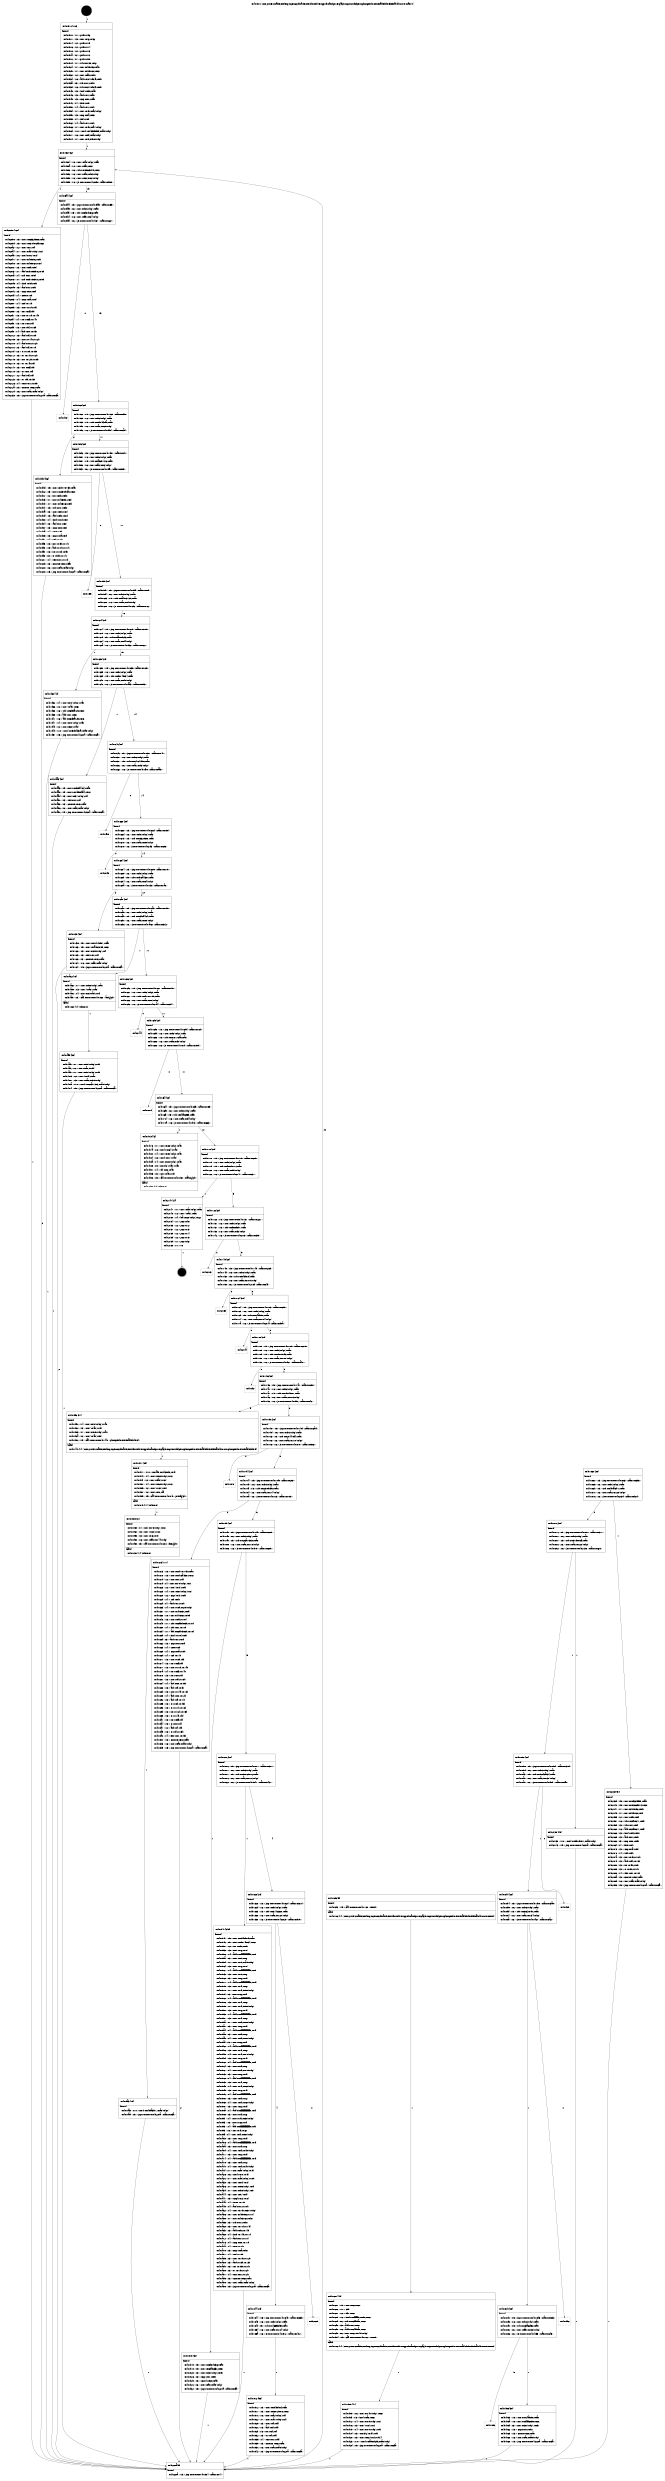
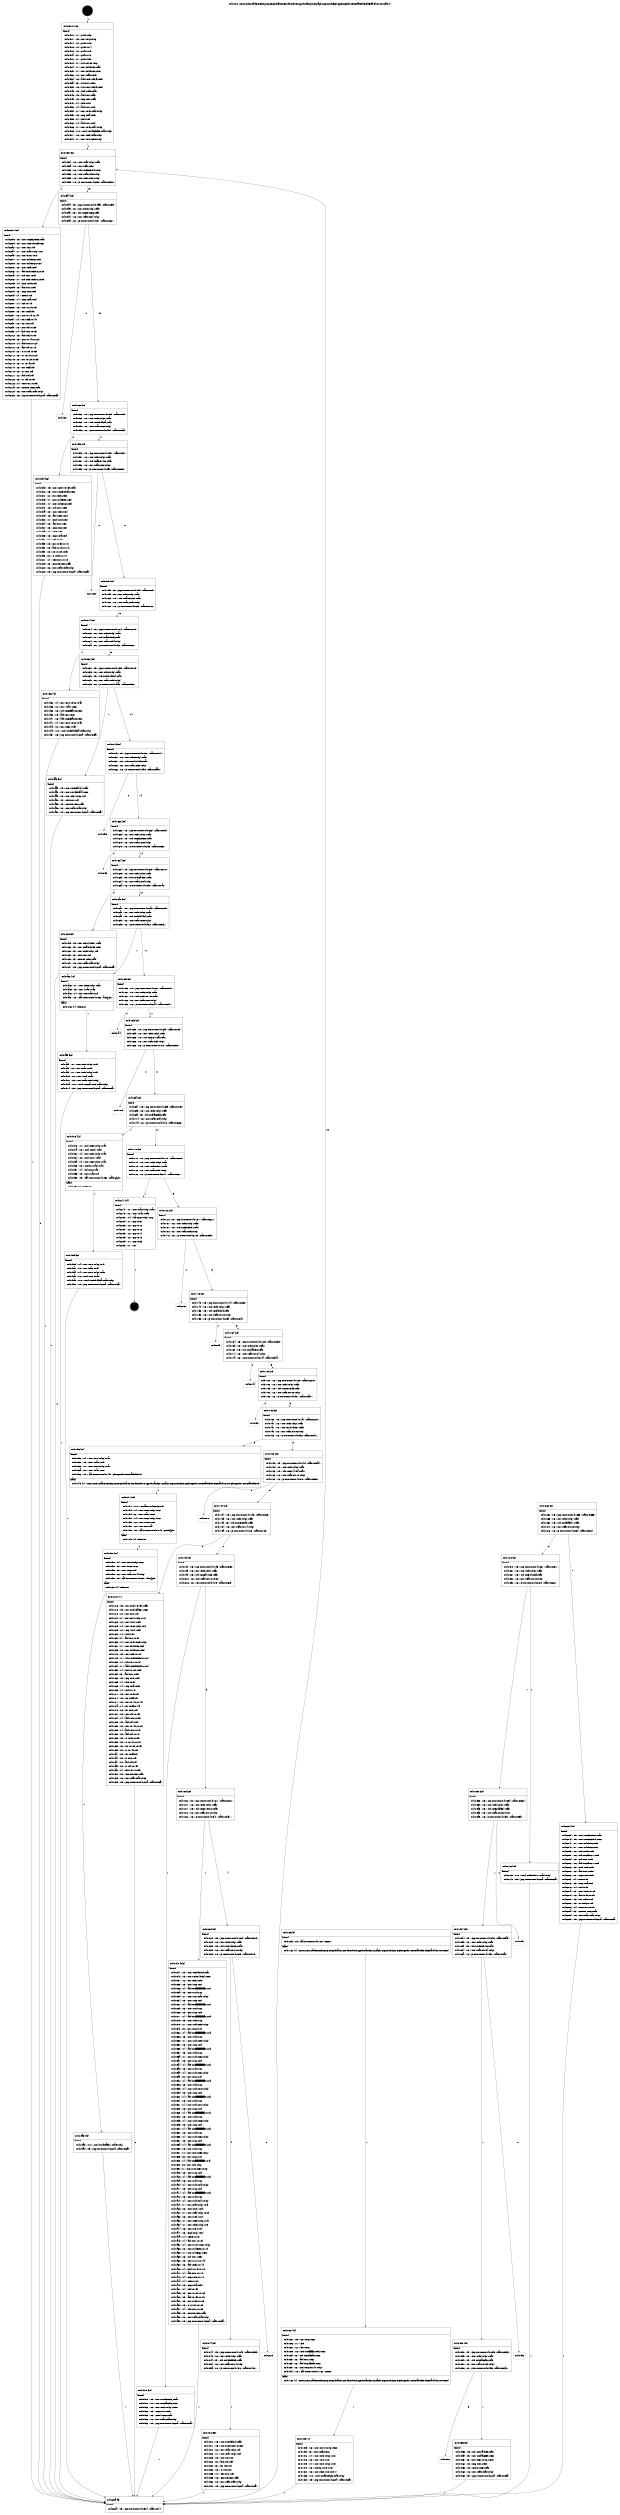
none -> (93, 1270)
